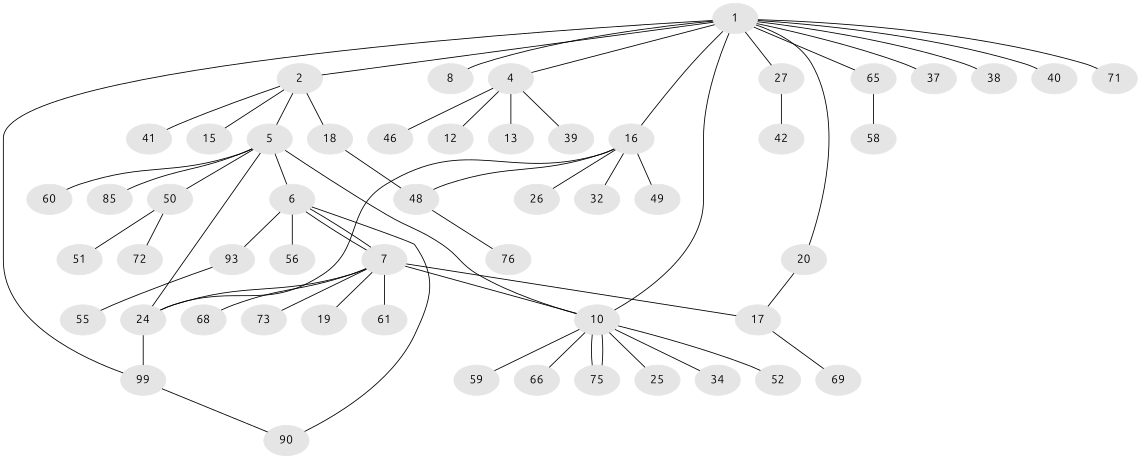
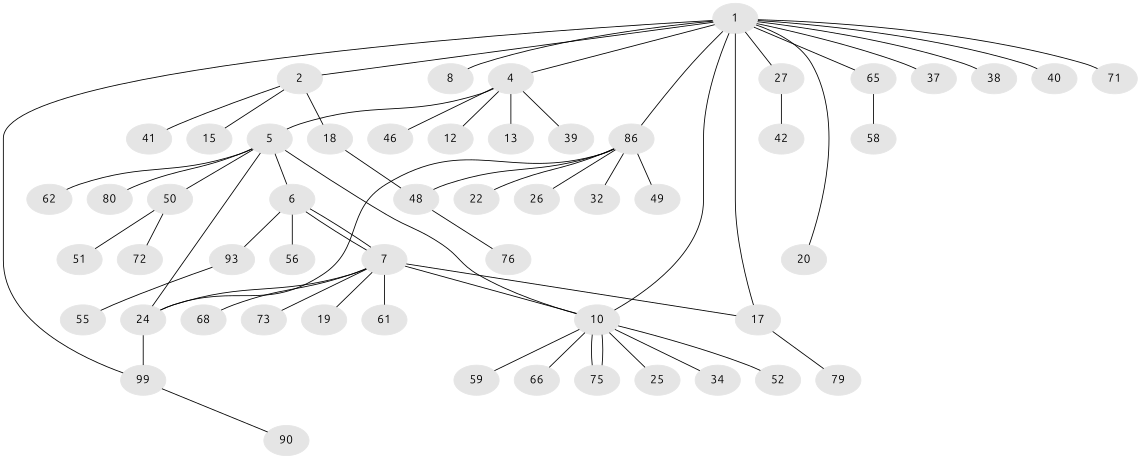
(285, 109) -> (390, 109)
(631, 139) -> (631, 139)
(49, 199) -> (49, 199)
(110, 199) -> (110, 199)
none -> (477, 199)
(781, 290) -> (735, 170)
(426, 309) -> none
(838, 380) -> (838, 380)
